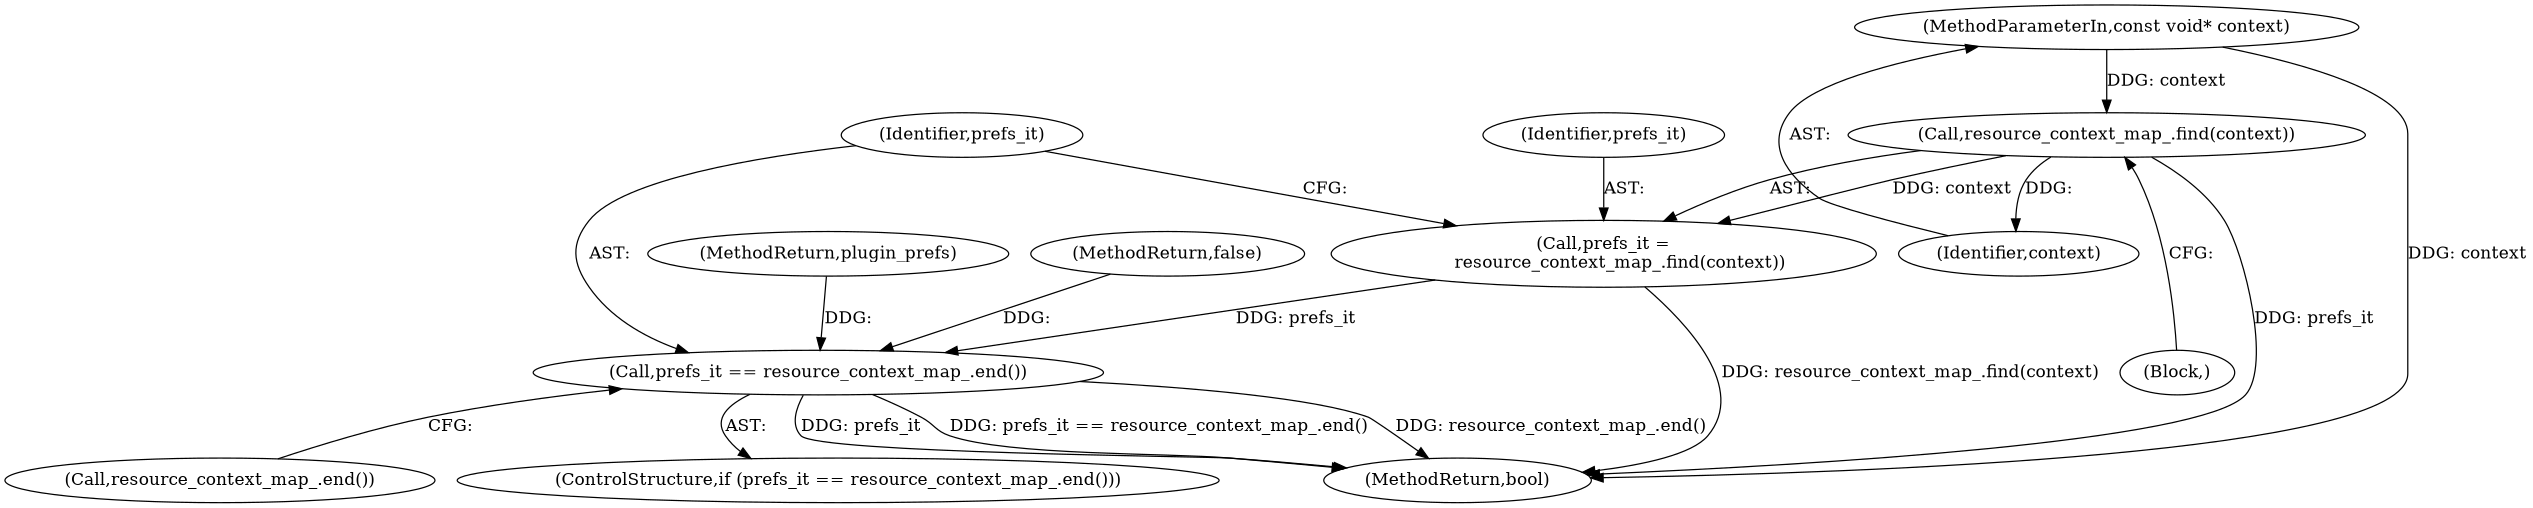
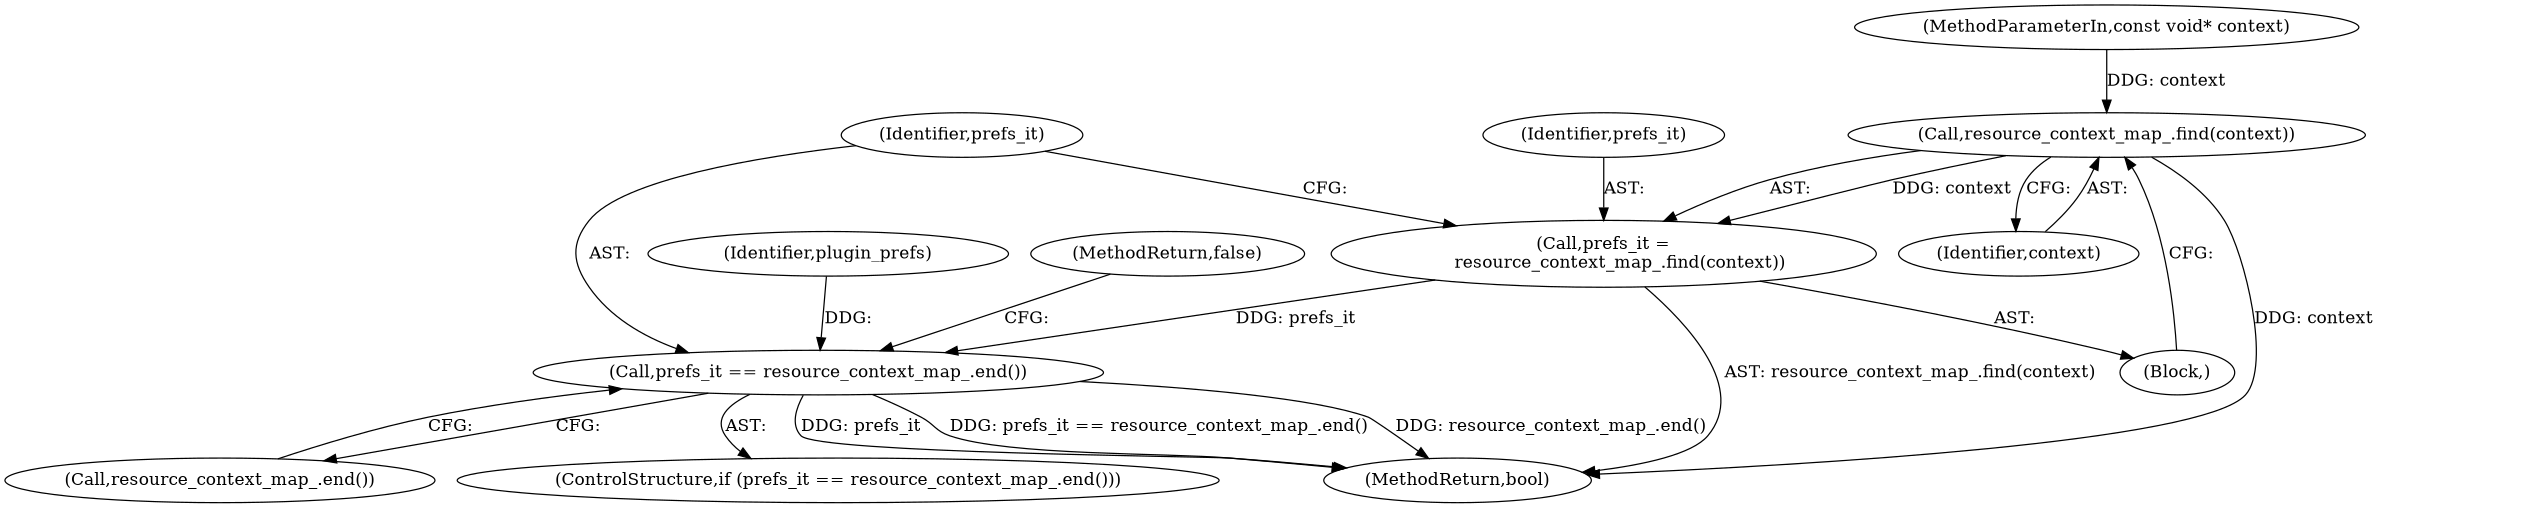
(1780, 134) -> (2073, 203)
(2052, 189) -> (2052, 189)
(828, 254) -> (828, 254)
none -> (1941, 315)
(1030, 319) -> (1030, 319)
(2314, 319) -> (2314, 319)
(1910, 373) -> (1910, 373)
none -> (522, 426)
(2240, 438) -> none
